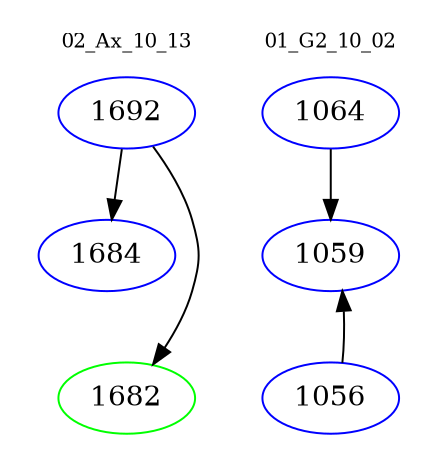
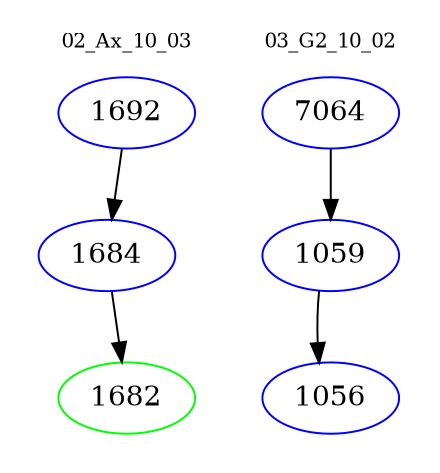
(127, 43) -> (127, 43)
(331, 43) -> (331, 43)
(331, 113) -> (331, 113)
(198, 245) -> (115, 317)
(344, 337) -> (318, 317)
